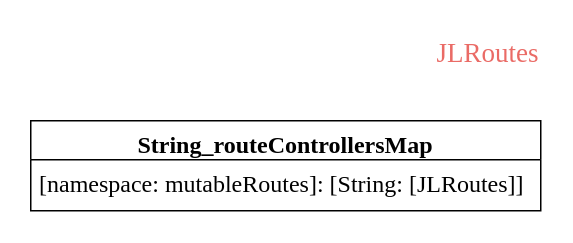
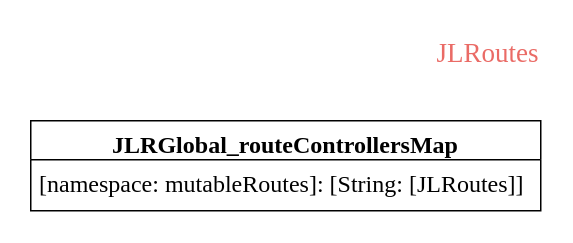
(286, 146) -> (286, 146)
